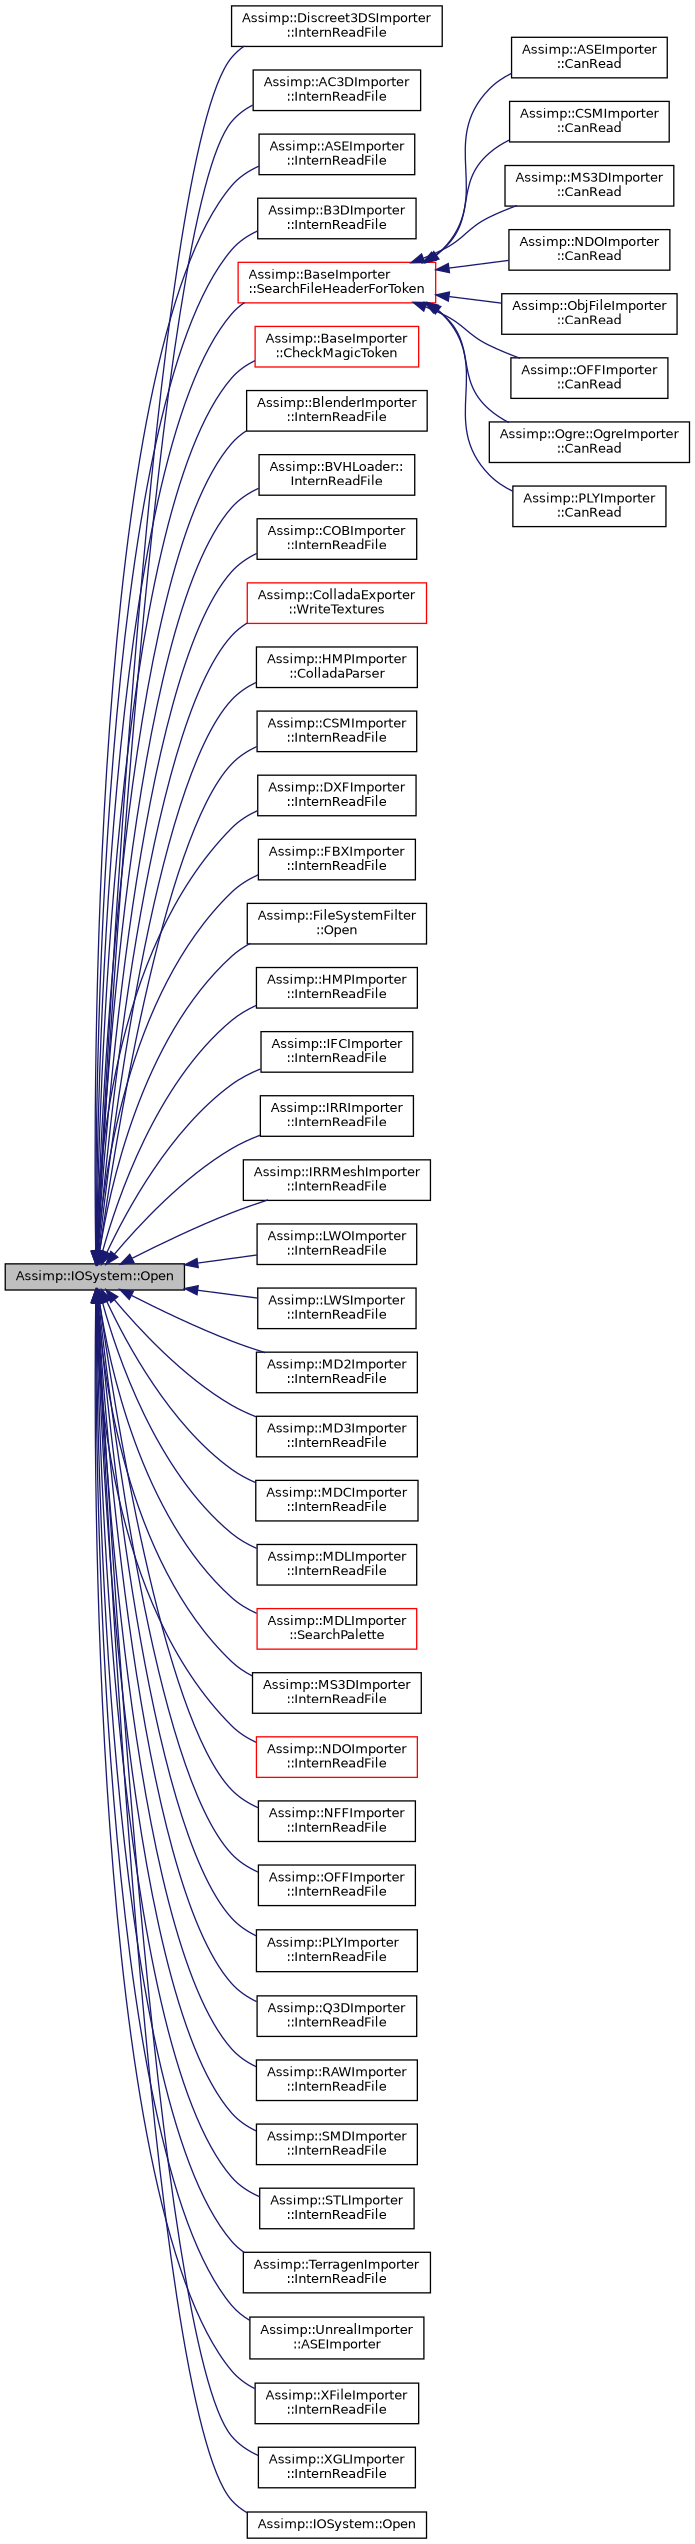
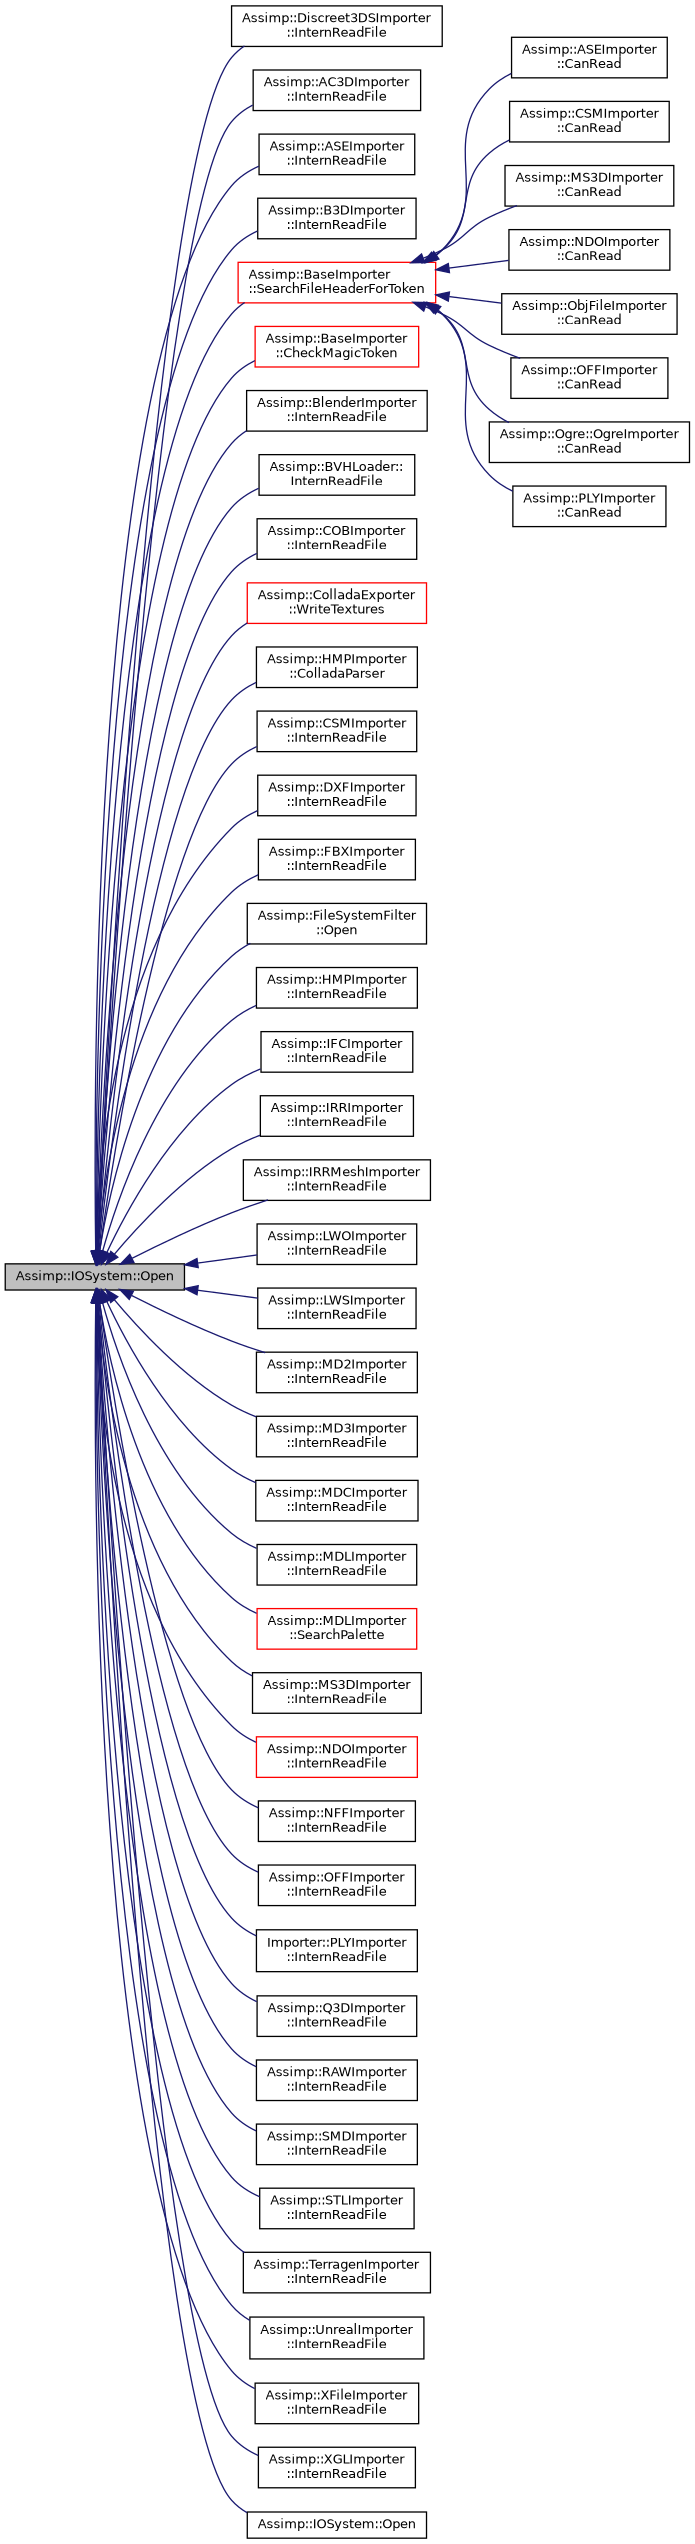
(337, 1951) -> (337, 1951)
(337, 2338) -> (337, 2338)
